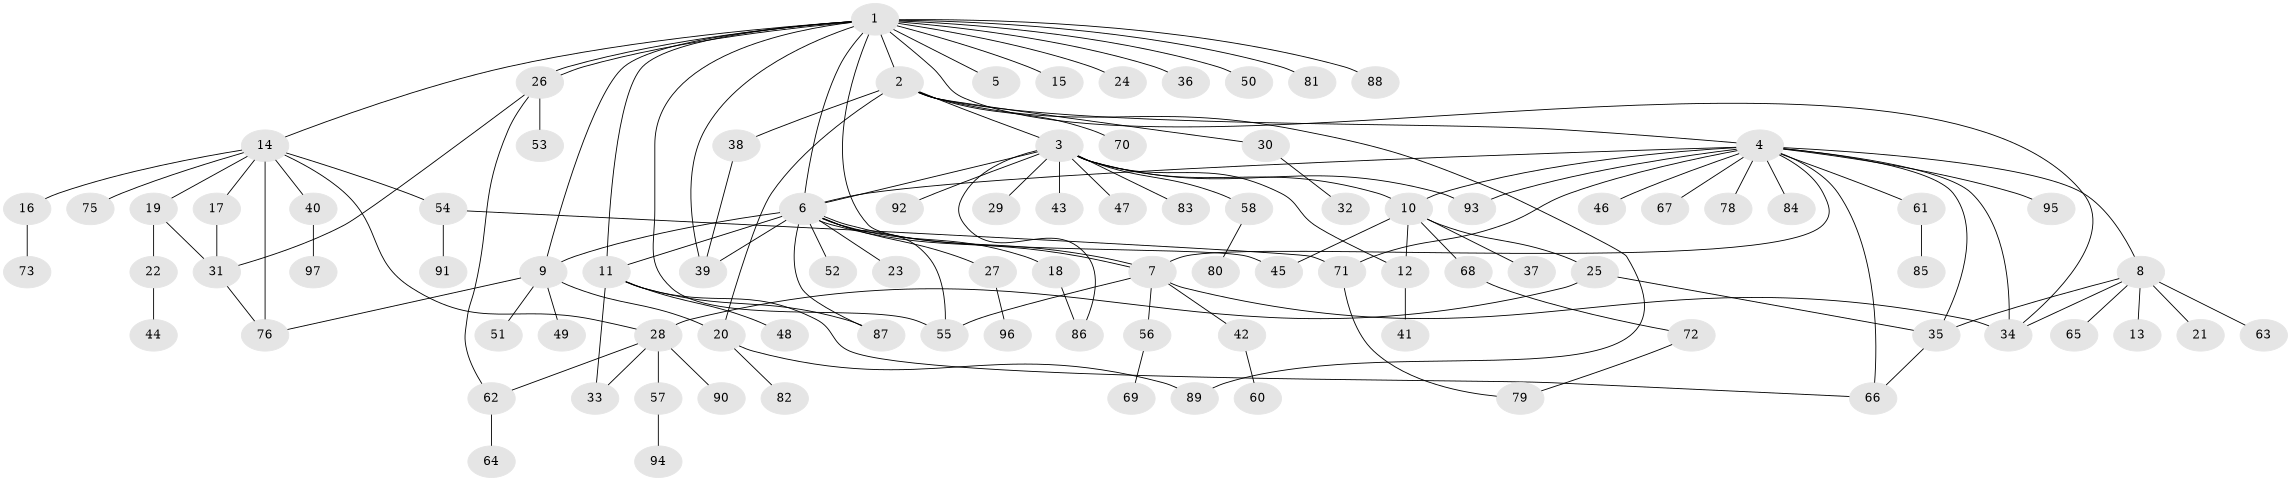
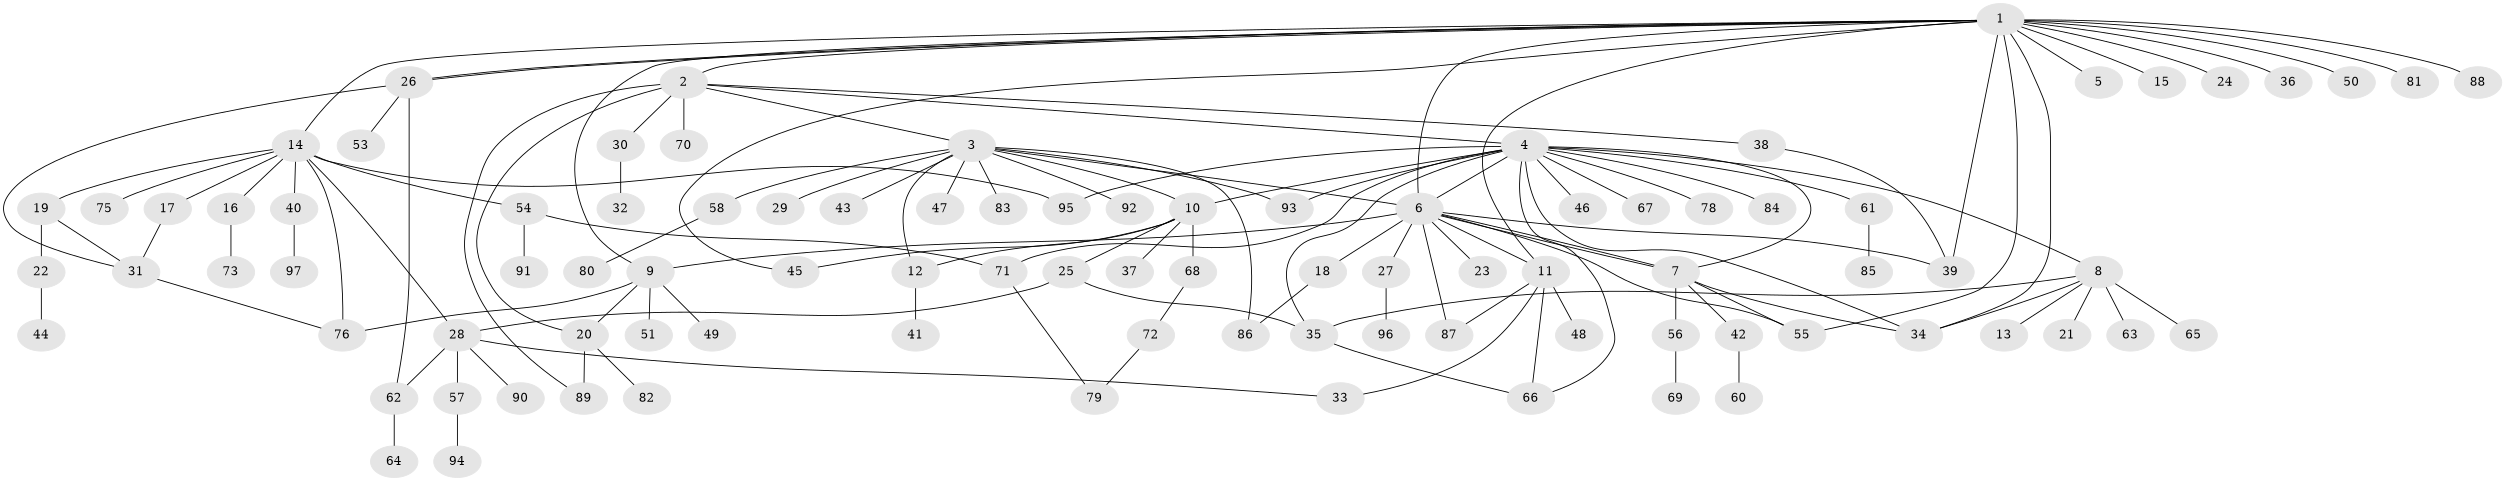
none -> (682, 176)
(833, 272) -> none
